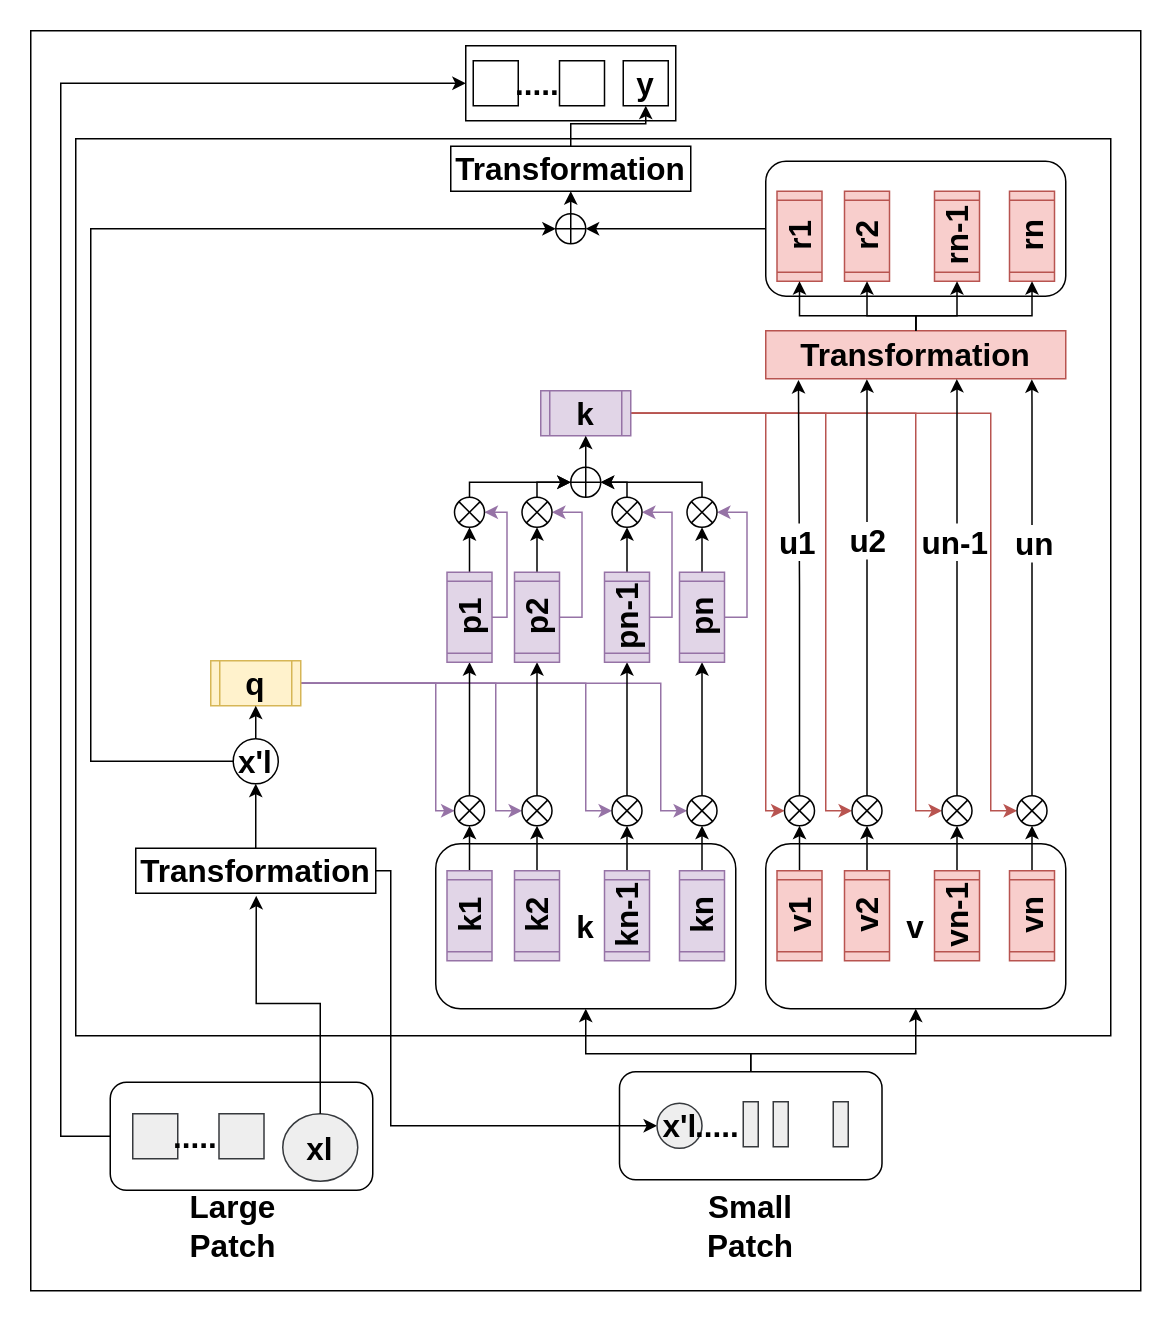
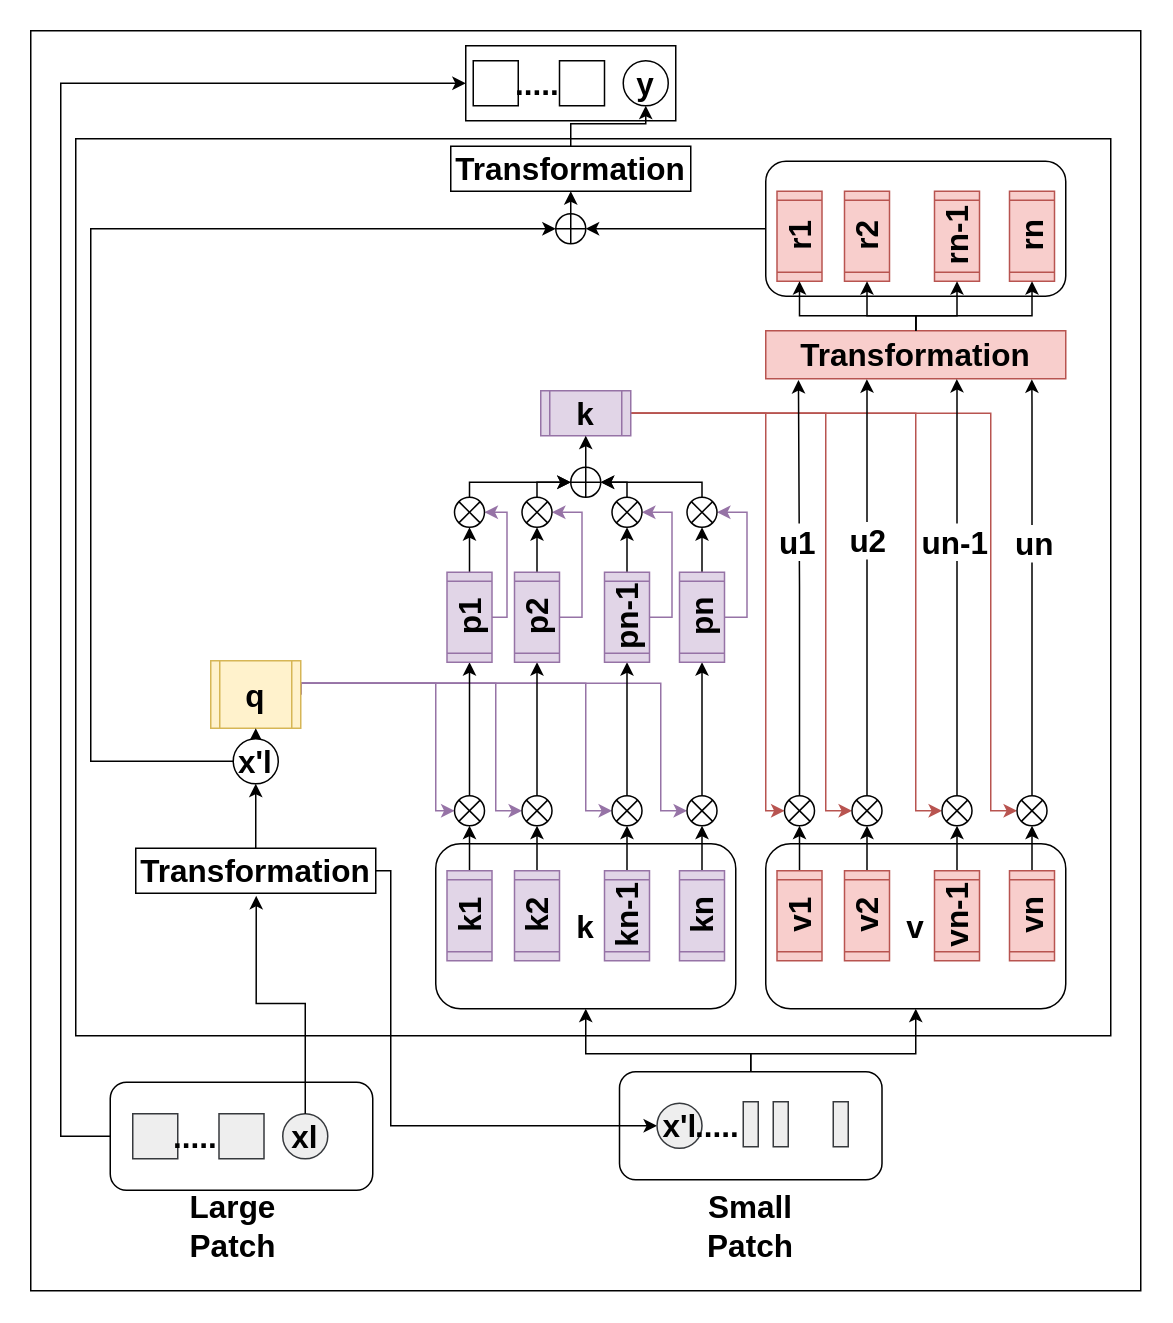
(646, 83) -> (646, 83)
(256, 683) -> (256, 695)
(320, 1148) -> (305, 1136)
